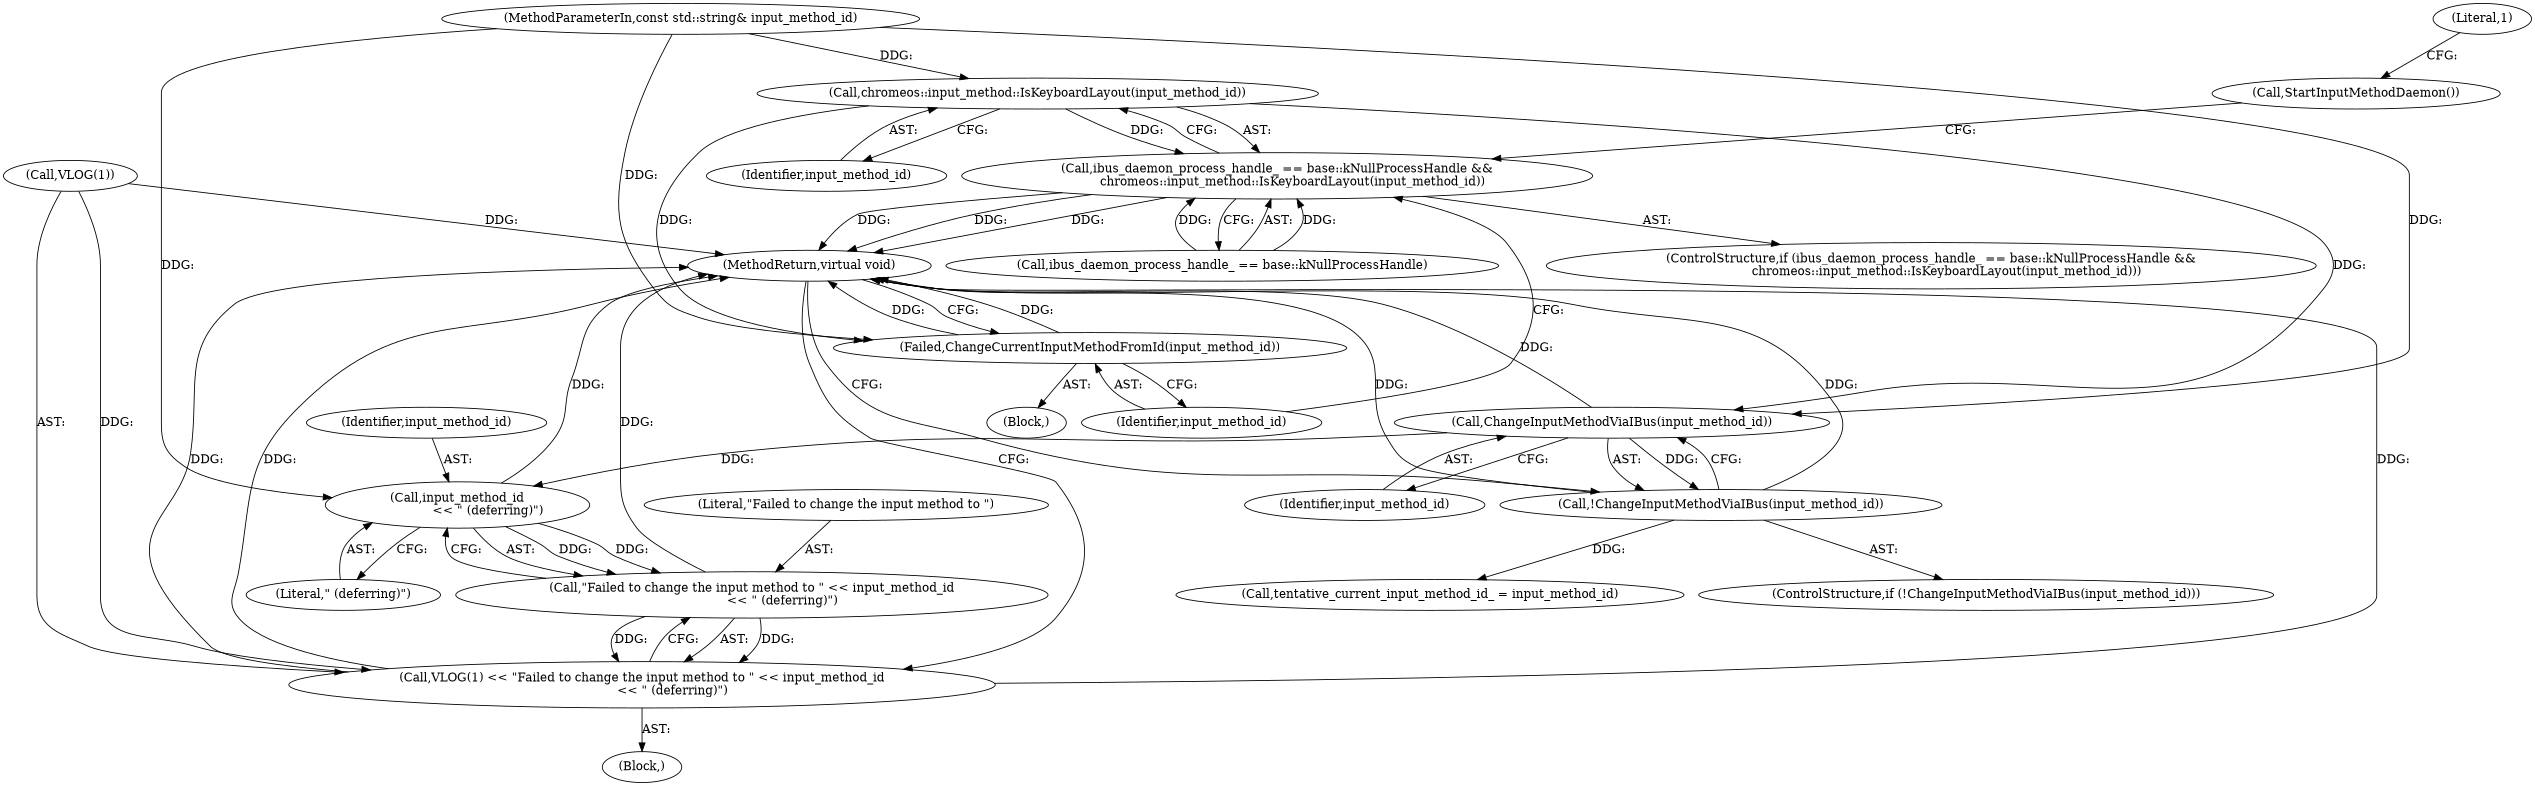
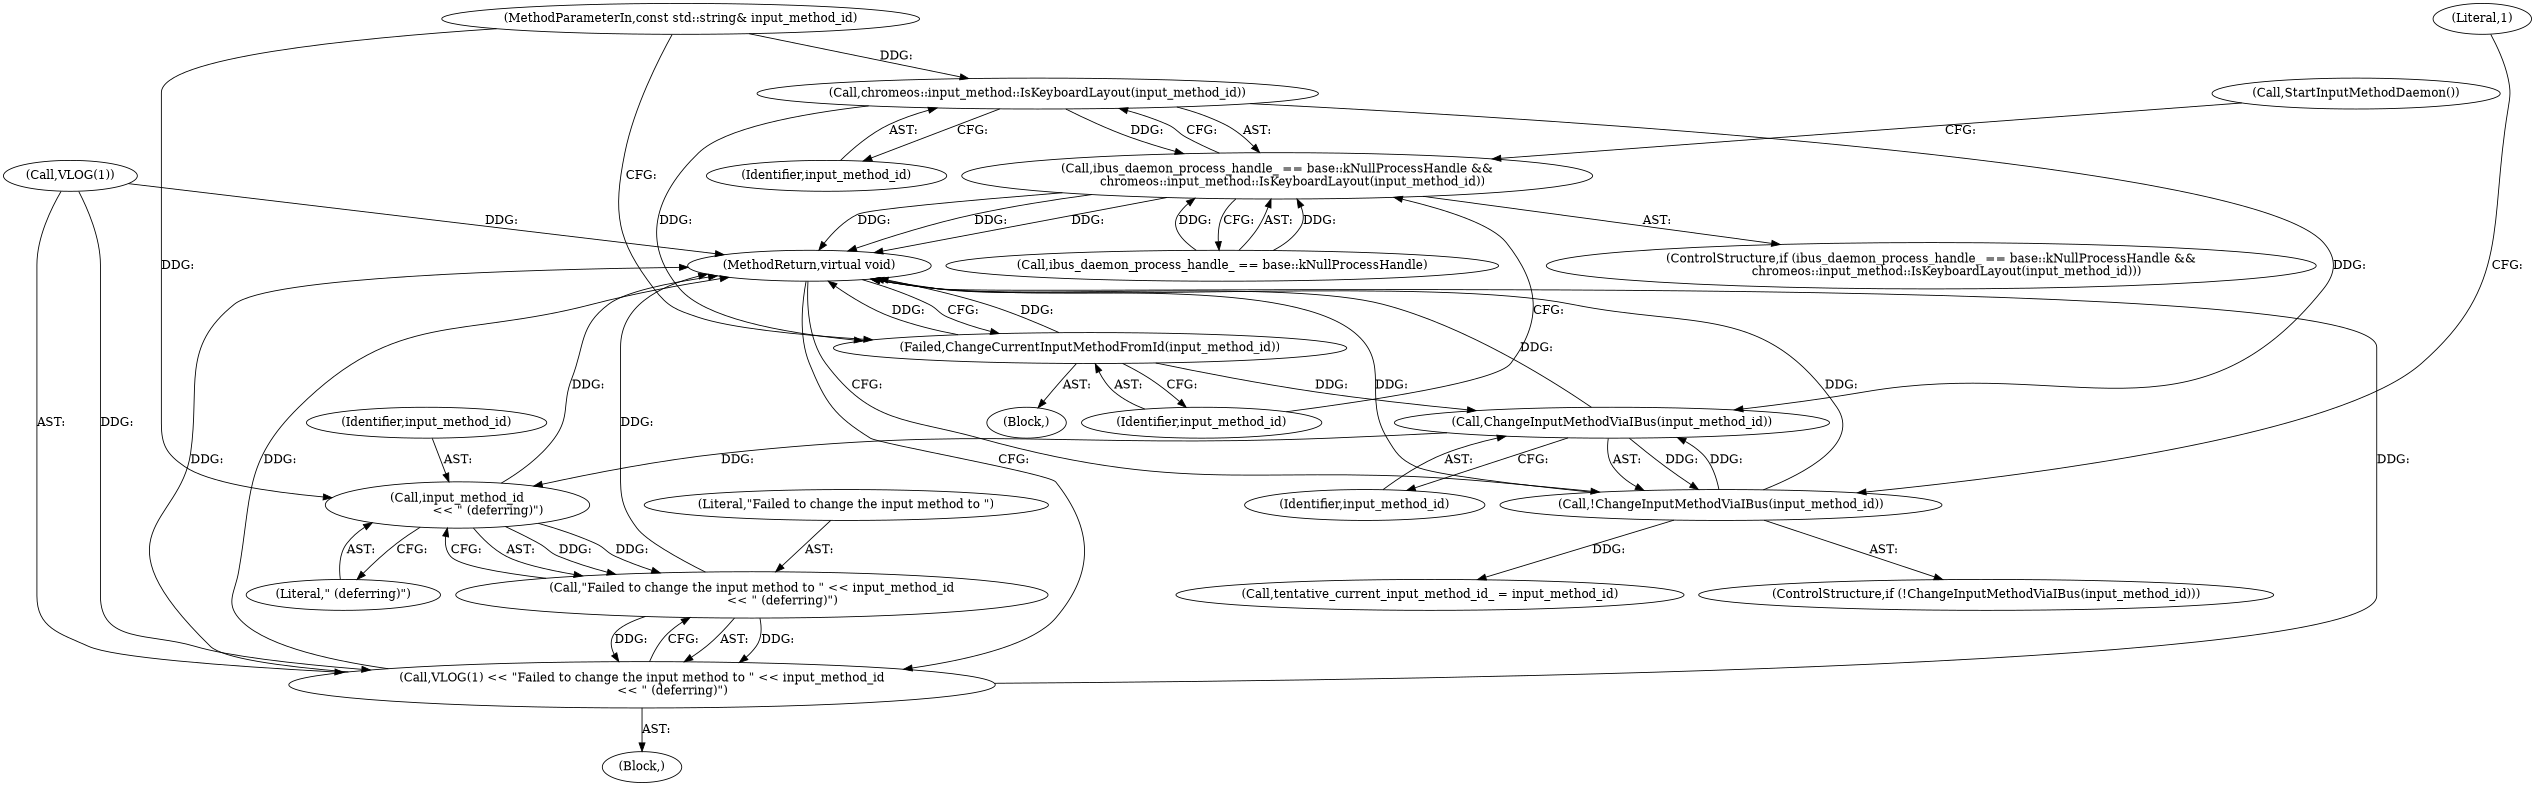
(2424, 53) -> (2324, 412)
(2043, 100) -> (1311, 391)
(643, 176) -> (643, 176)
(1728, 460) -> (1728, 460)
